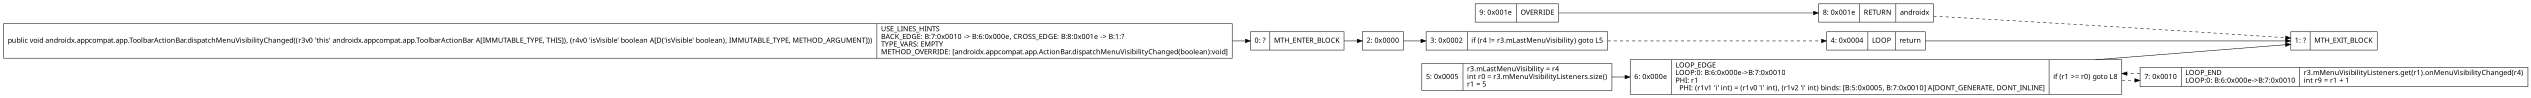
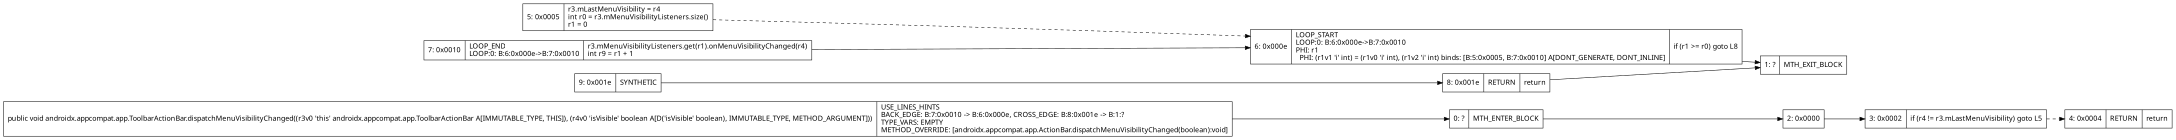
(1537, 13) -> (638, 83)
(1915, 13) -> (1535, 83)
(2110, 26) -> (1653, 74)
(1882, 41) -> (2124, 119)
(2105, 41) -> none
(1696, 65) -> (1317, 35)
(2133, 74) -> (1029, 49)
(1618, 77) -> (979, 27)
(2128, 80) -> none
(1477, 84) -> (578, 25)
